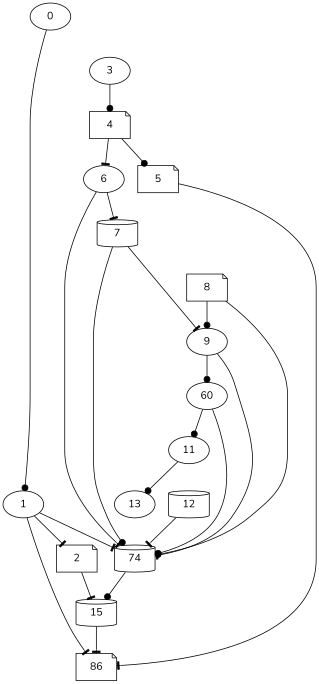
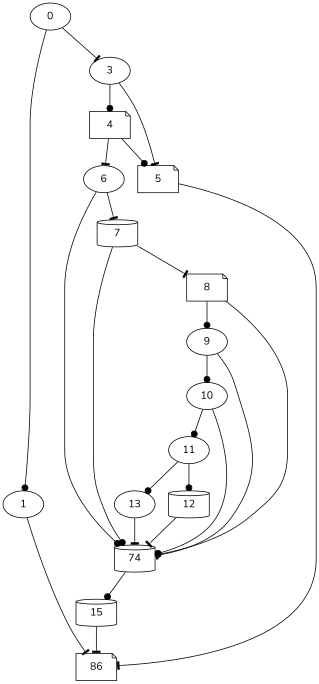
none -> (79, 42)
none -> (141, 120)
(162, 287) -> (160, 259)
(65, 372) -> (65, 372)
(207, 396) -> (207, 396)
none -> (189, 474)
(75, 530) -> (135, 530)
(77, 559) -> none
